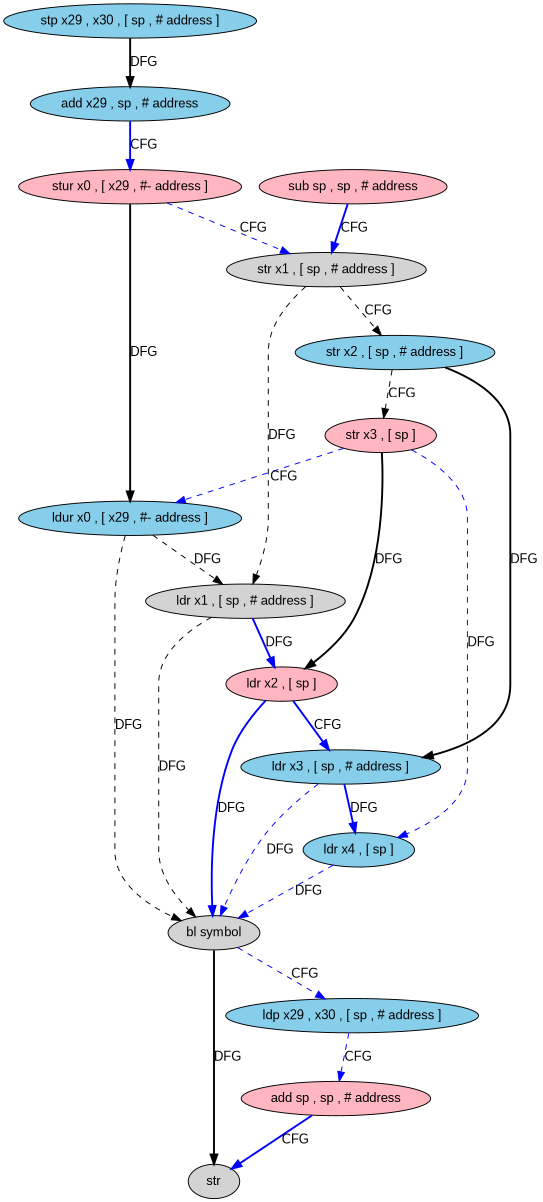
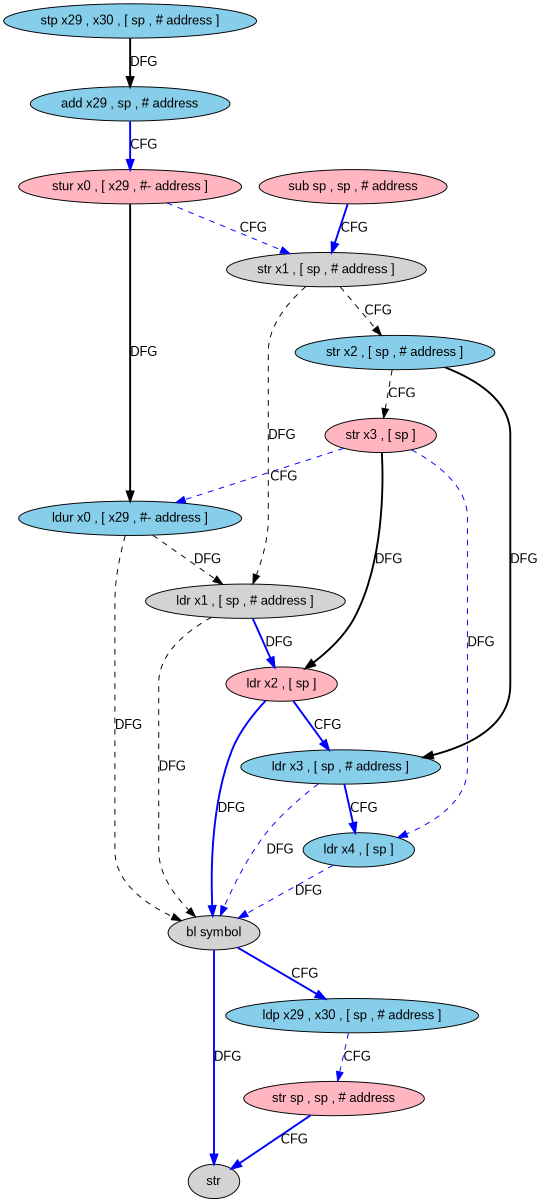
(365, 808) -> (365, 808)
(277, 971) -> (277, 971)
(214, 1052) -> (214, 1052)
(336, 1099) -> (334, 1099)
